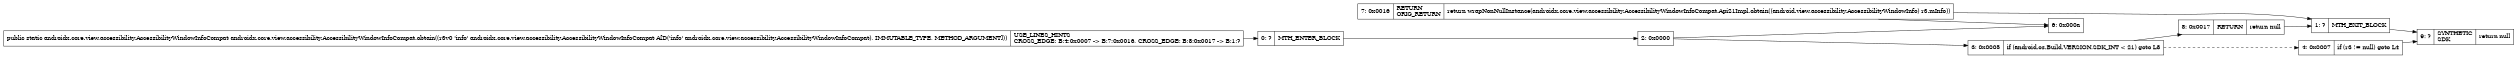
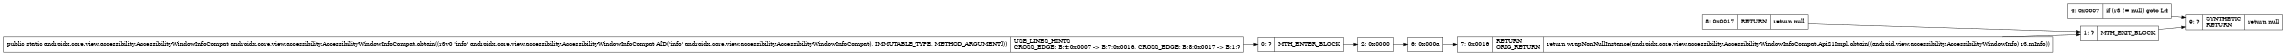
(1961, 22) -> (1448, 45)
(2444, 40) -> (2219, 25)
(2066, 48) -> none
